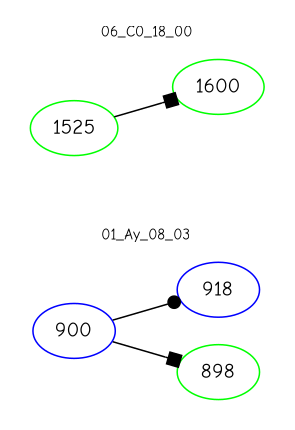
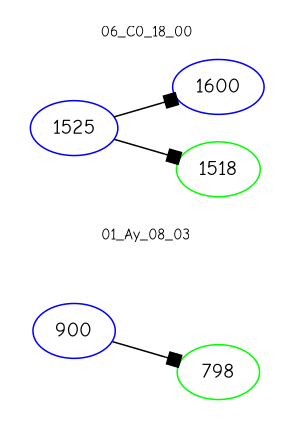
(218, 87) -> (218, 87)
(74, 128) -> (74, 128)
none -> (218, 169)
(218, 290) -> none
(218, 372) -> (218, 372)
